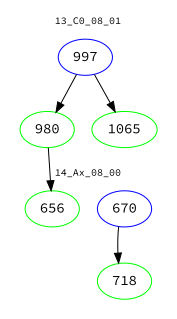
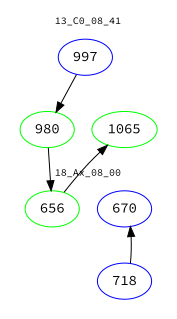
(88, 22) -> (88, 22)
(102, 89) -> (81, 172)
(88, 173) -> (88, 173)
(118, 240) -> (131, 250)
(125, 281) -> (125, 281)
